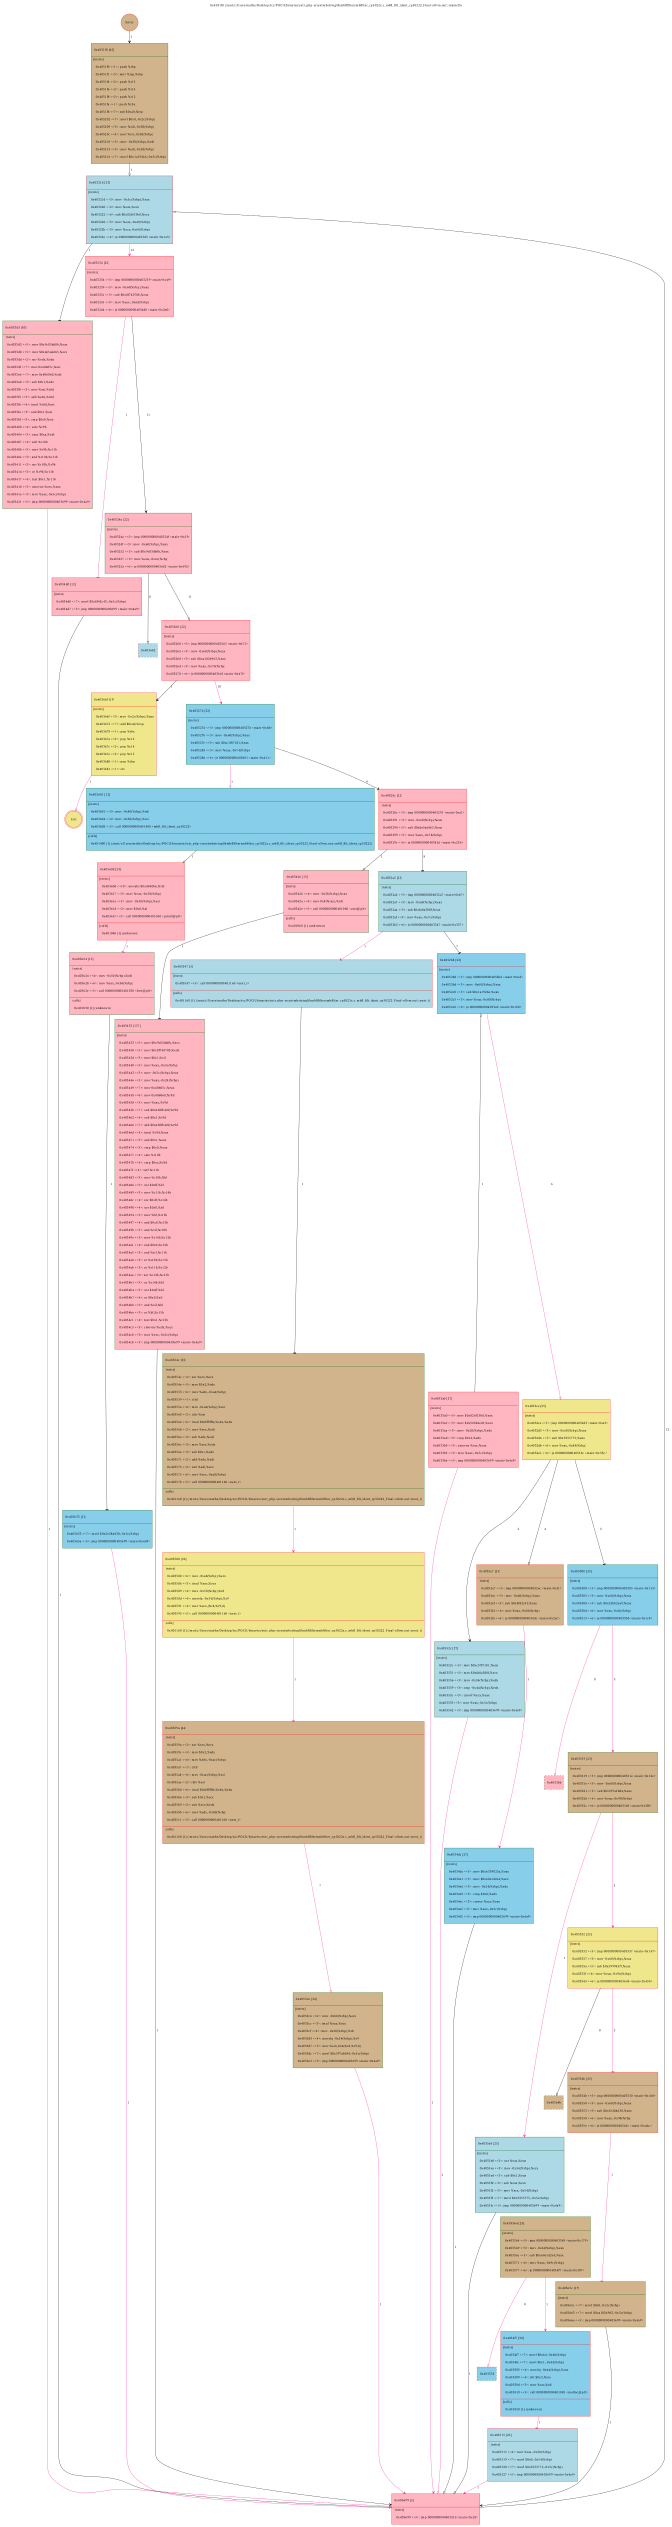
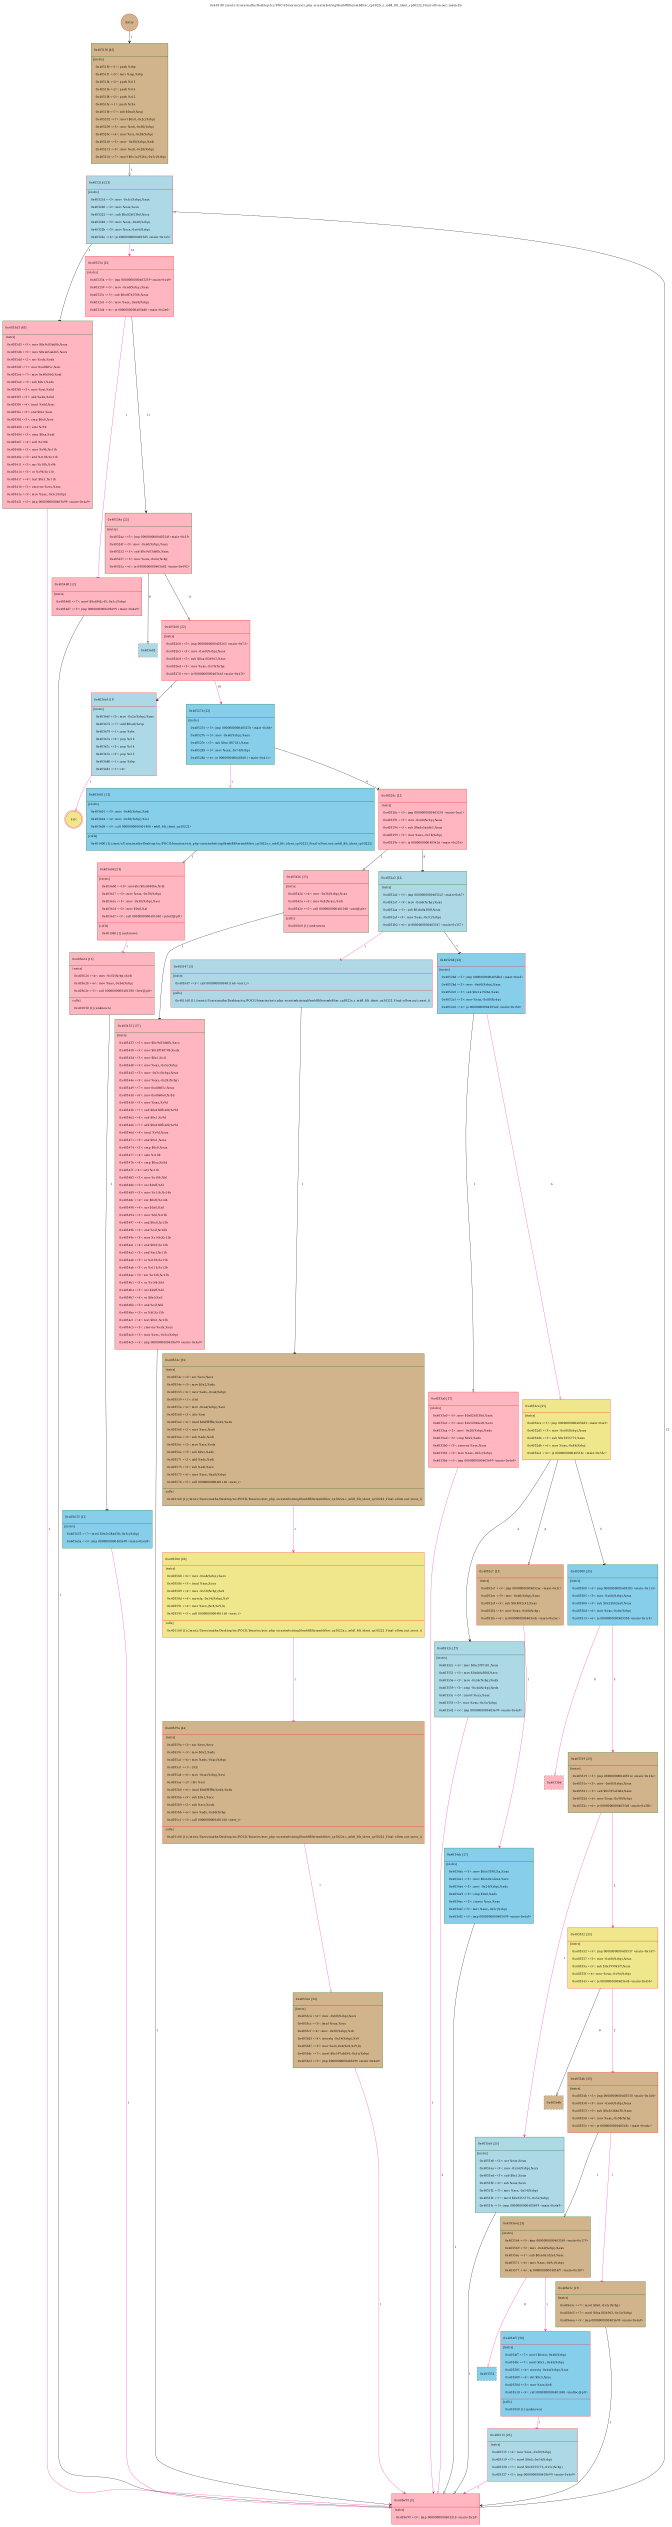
(124, 734) -> (124, 734)
(479, 1204) -> (468, 1201)
none -> (582, 2174)
